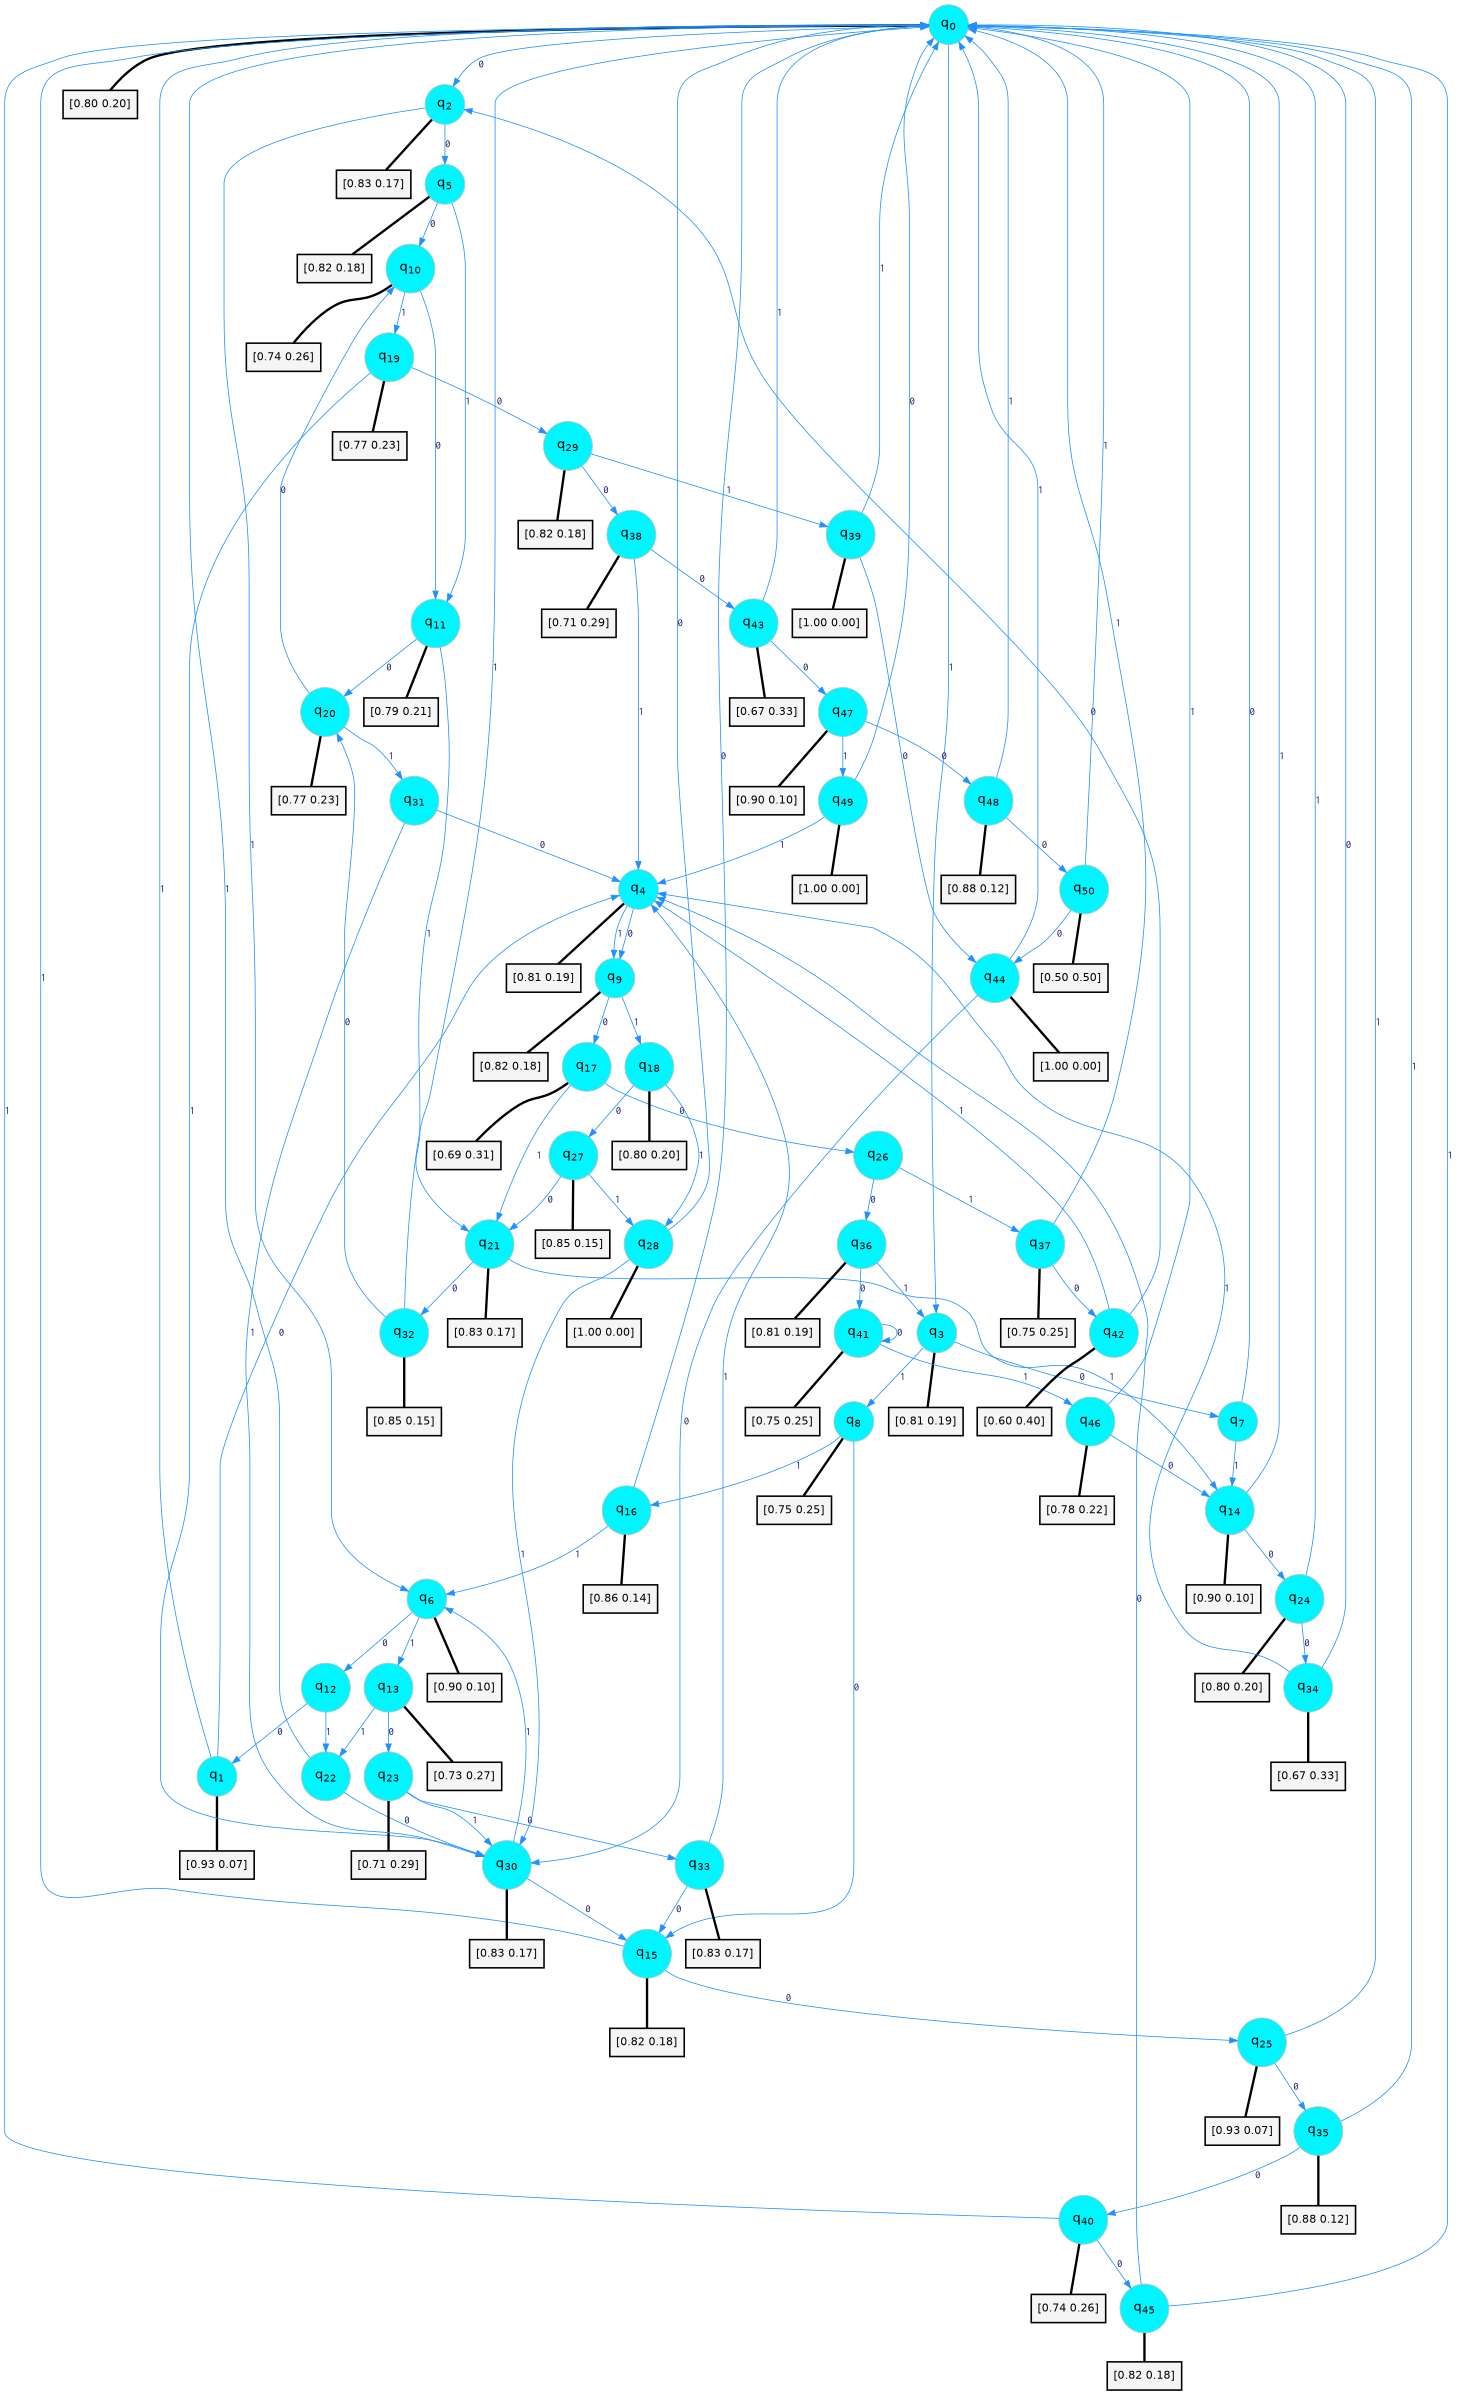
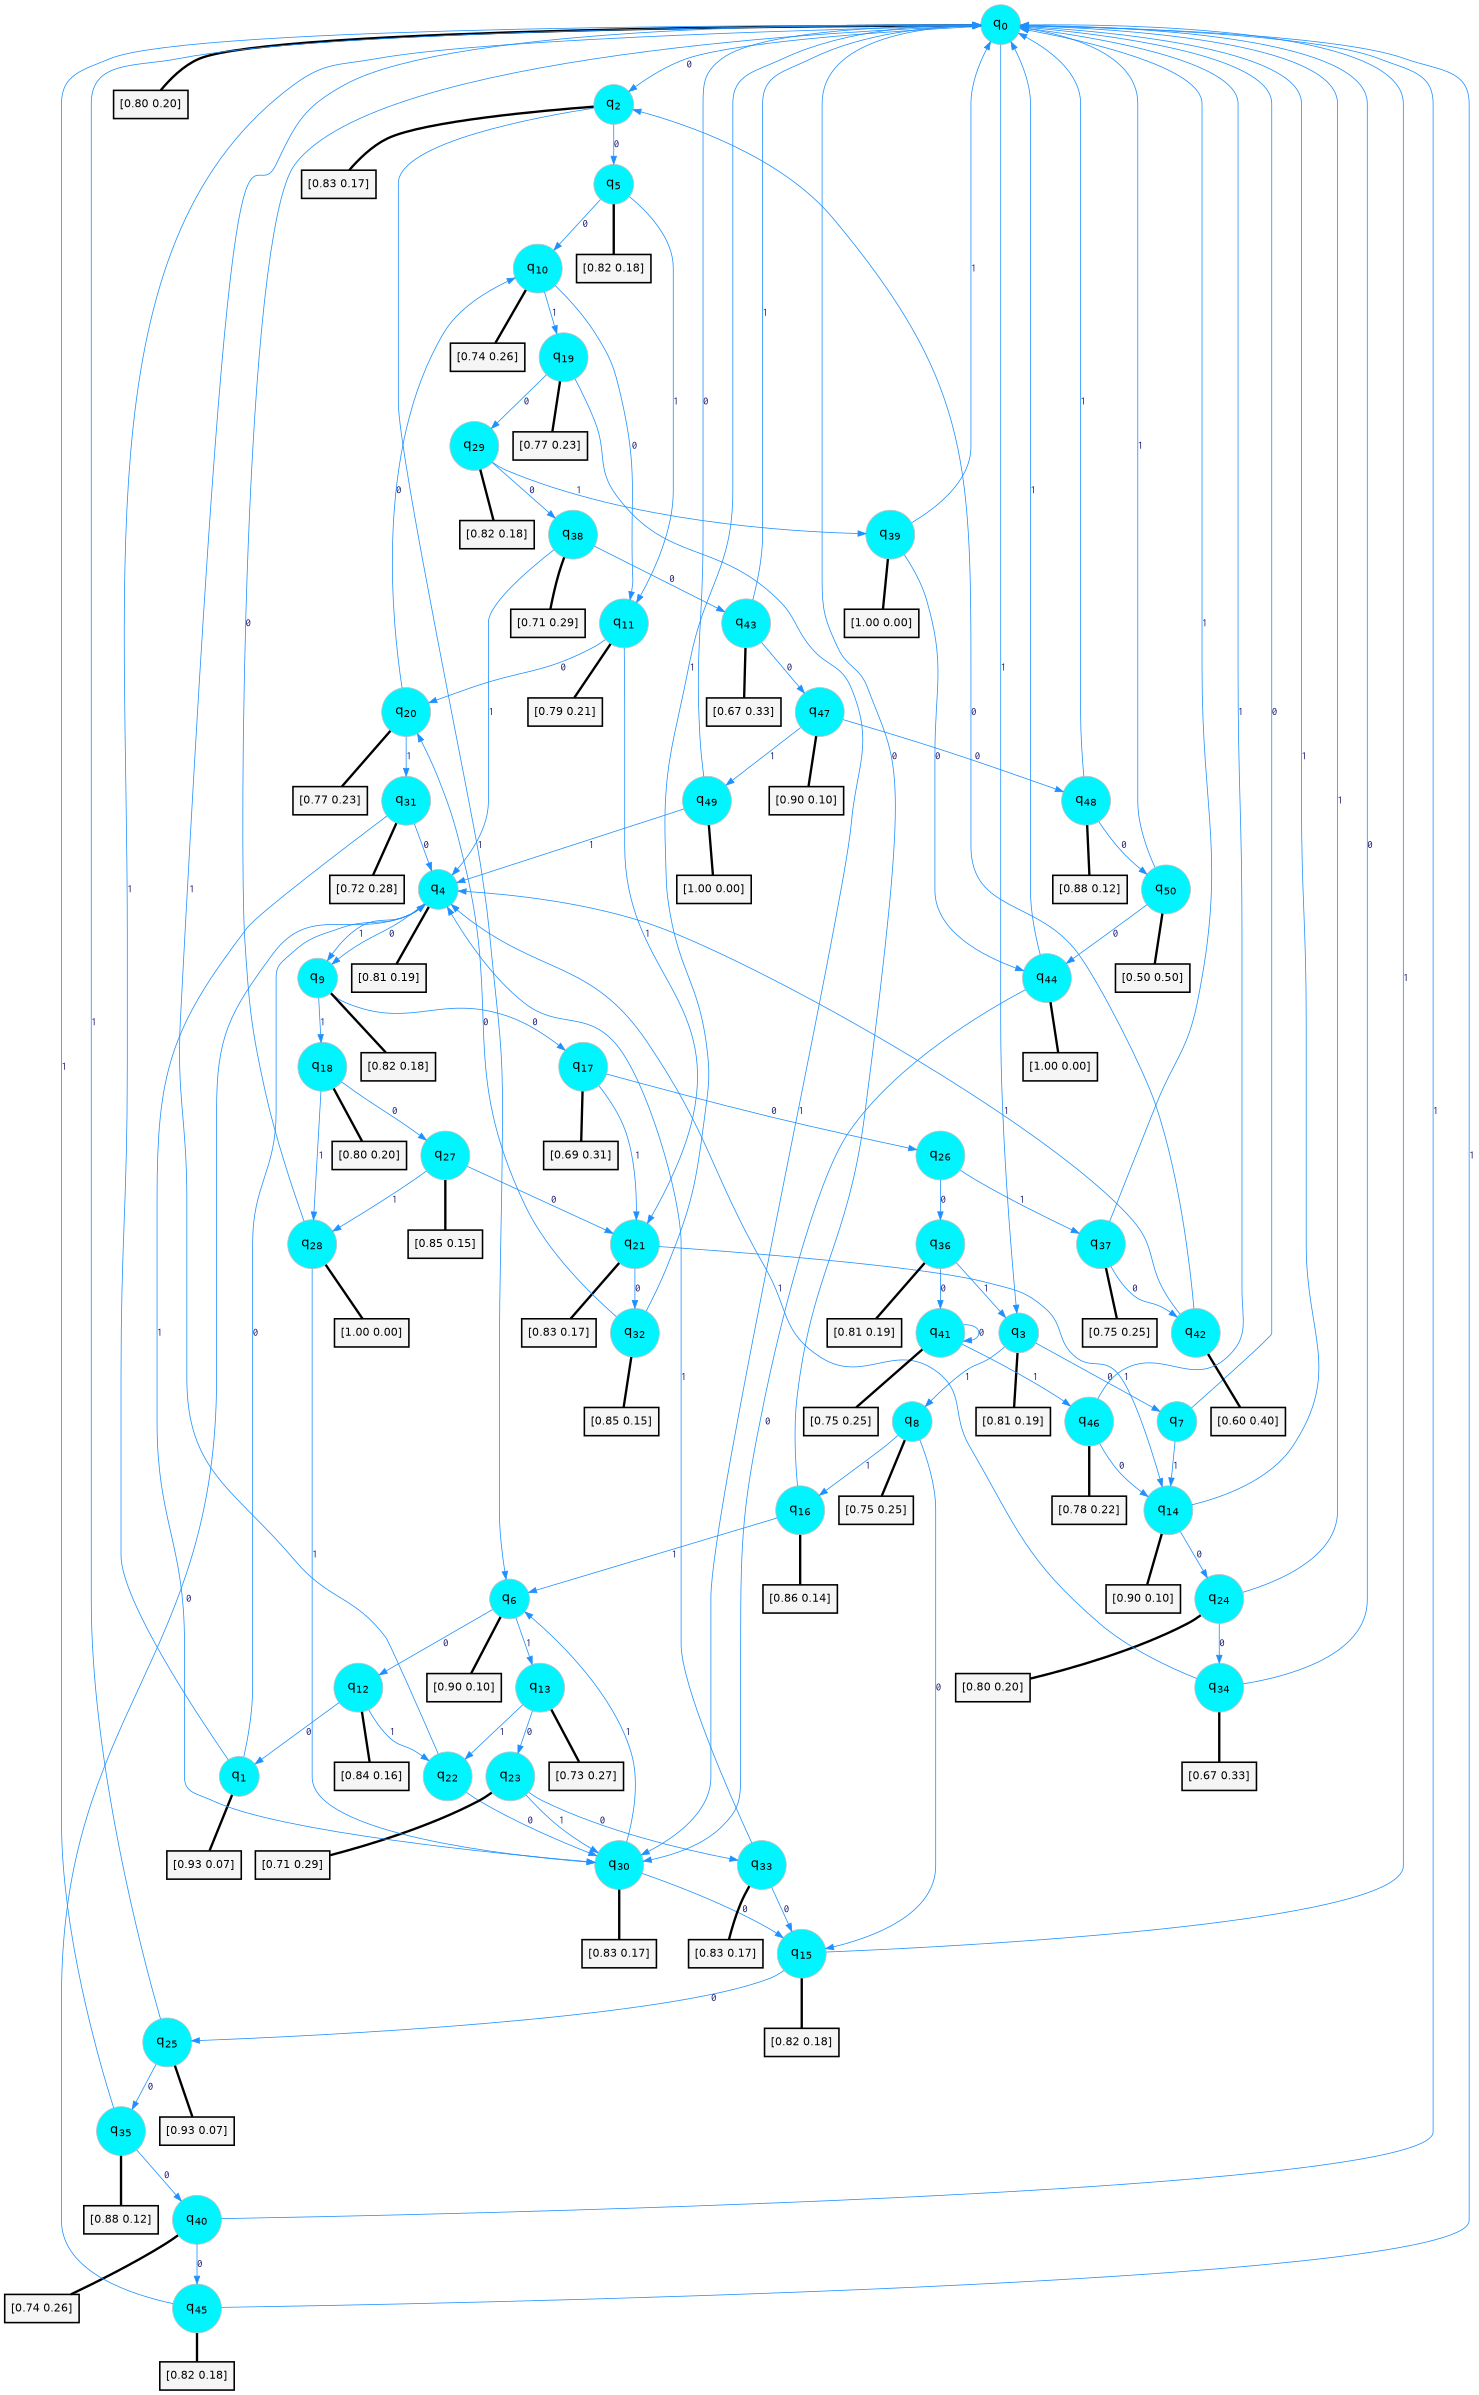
none -> (367, 889)
none -> (372, 1776)
